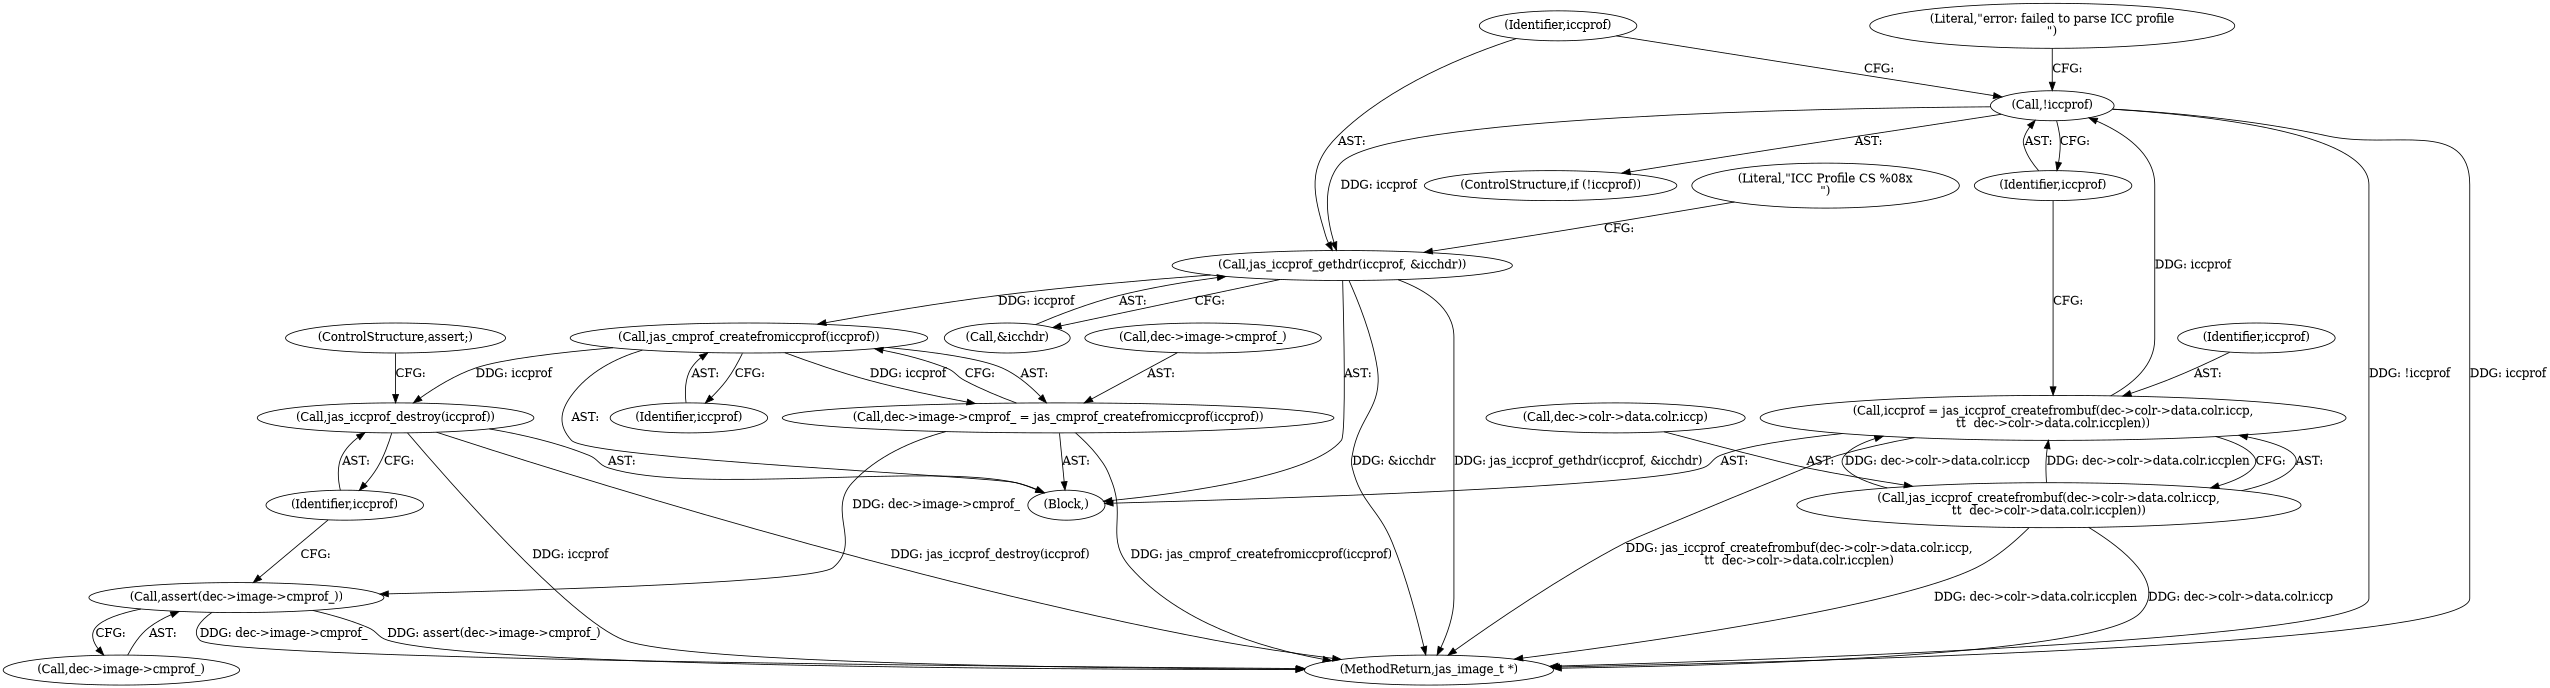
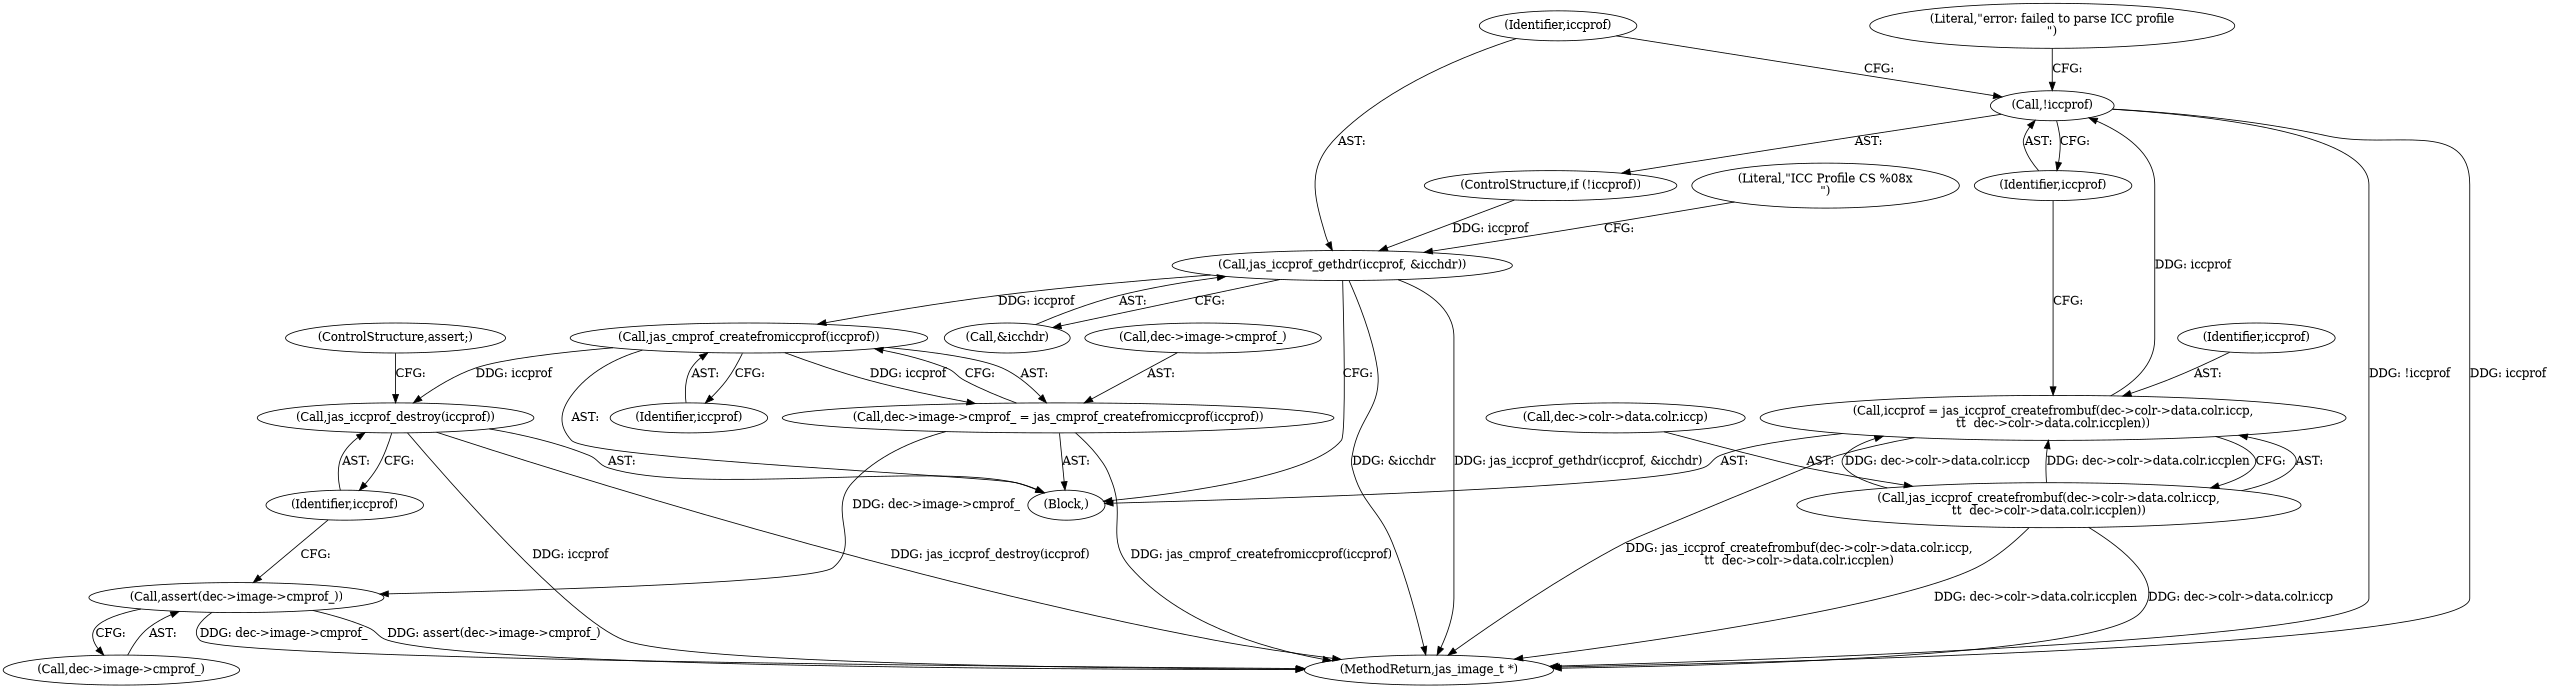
(1621, 118) -> (1451, 224)
(1360, 374) -> (1360, 374)
